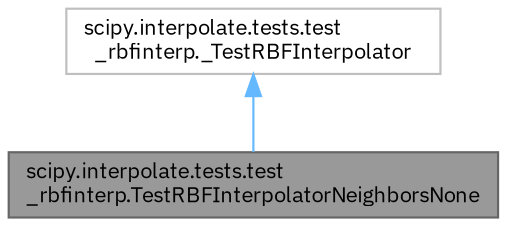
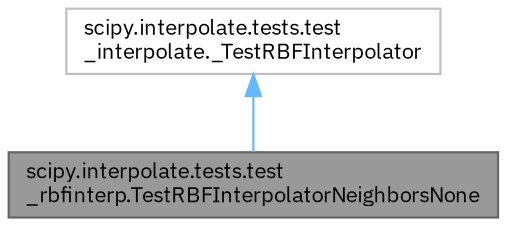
(253, 41) -> (253, 41)
